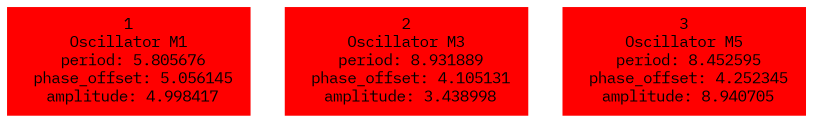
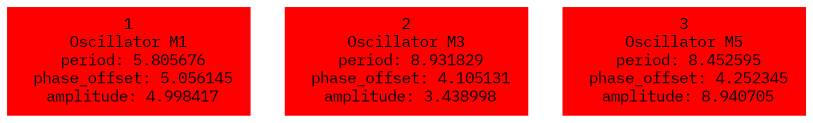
(407, 60) -> (407, 60)
